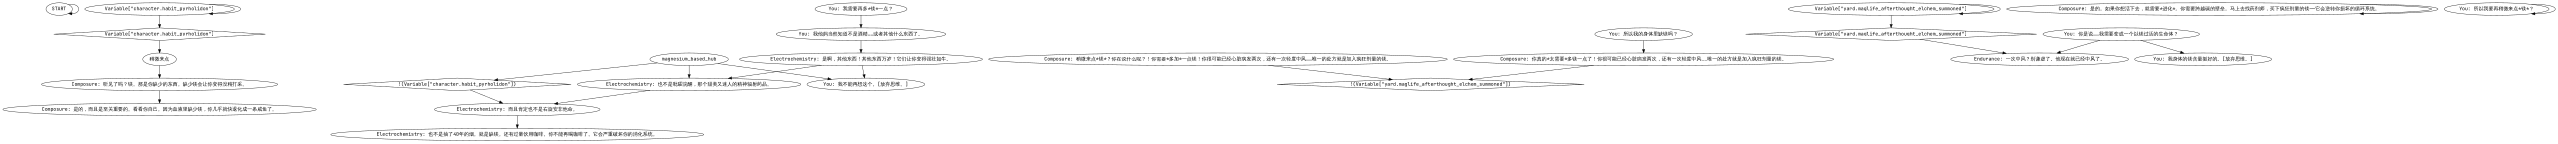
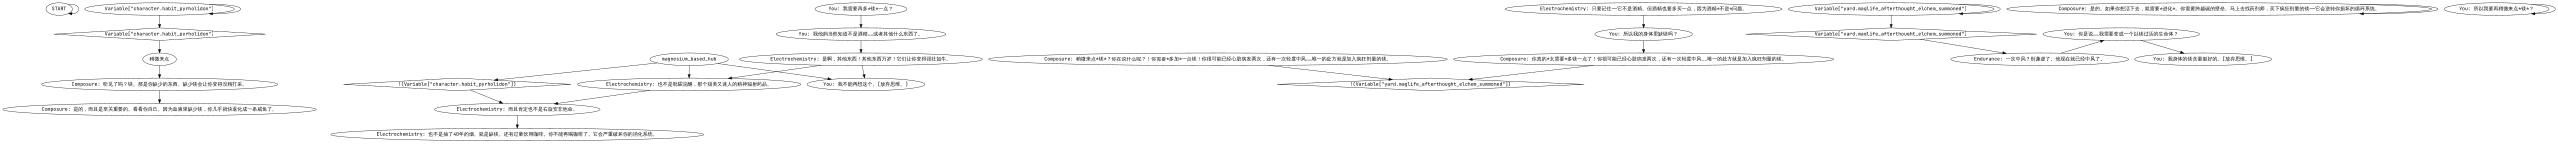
none -> (1644, 9)
(2080, 46) -> (2081, 47)
